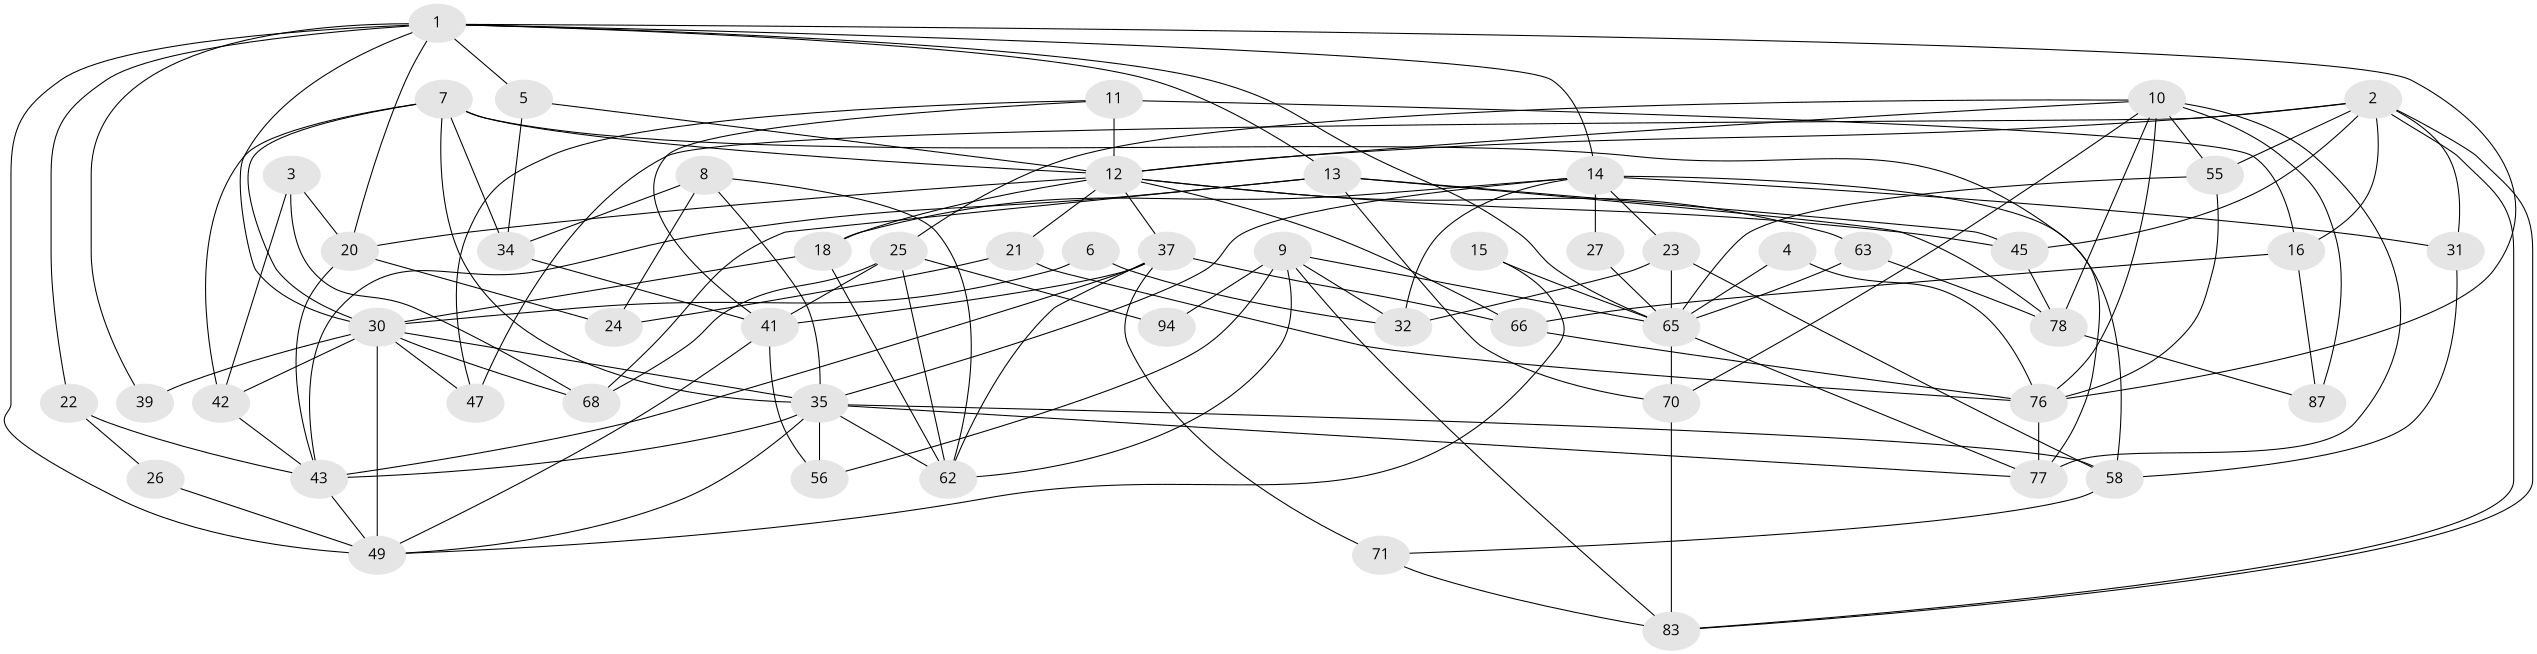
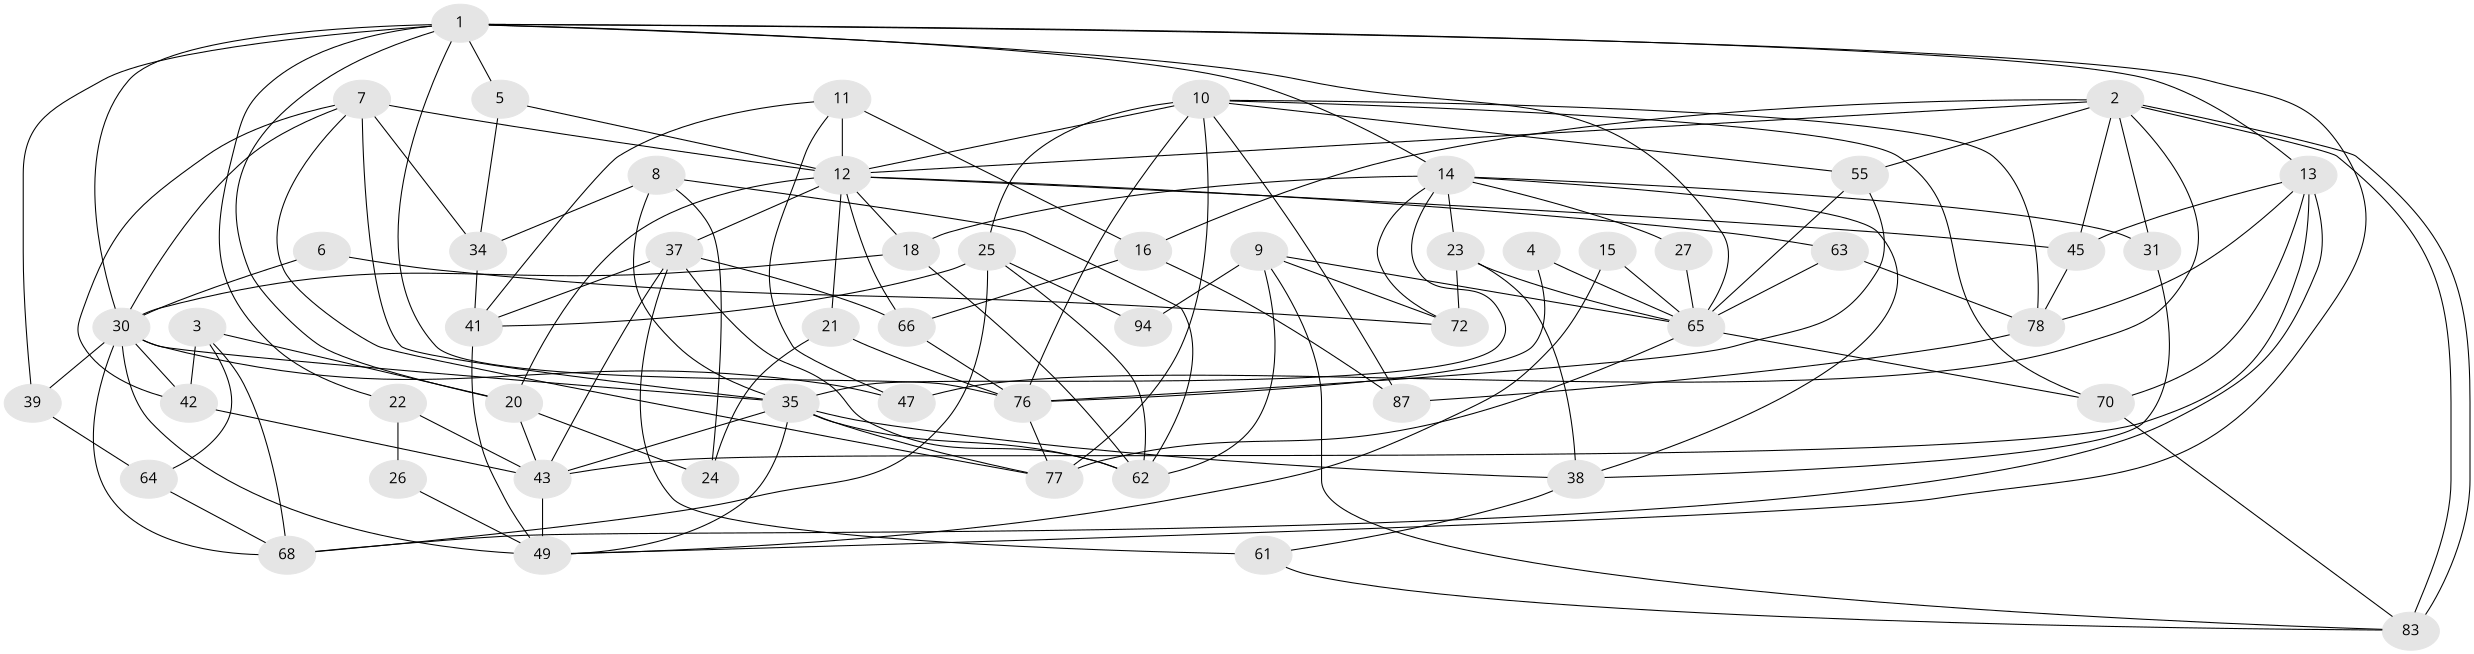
(1403, 327) -> (1460, 327)
none -> (149, 479)
(820, 479) -> none
(2115, 479) -> (1576, 479)
(1381, 555) -> (1264, 555)
